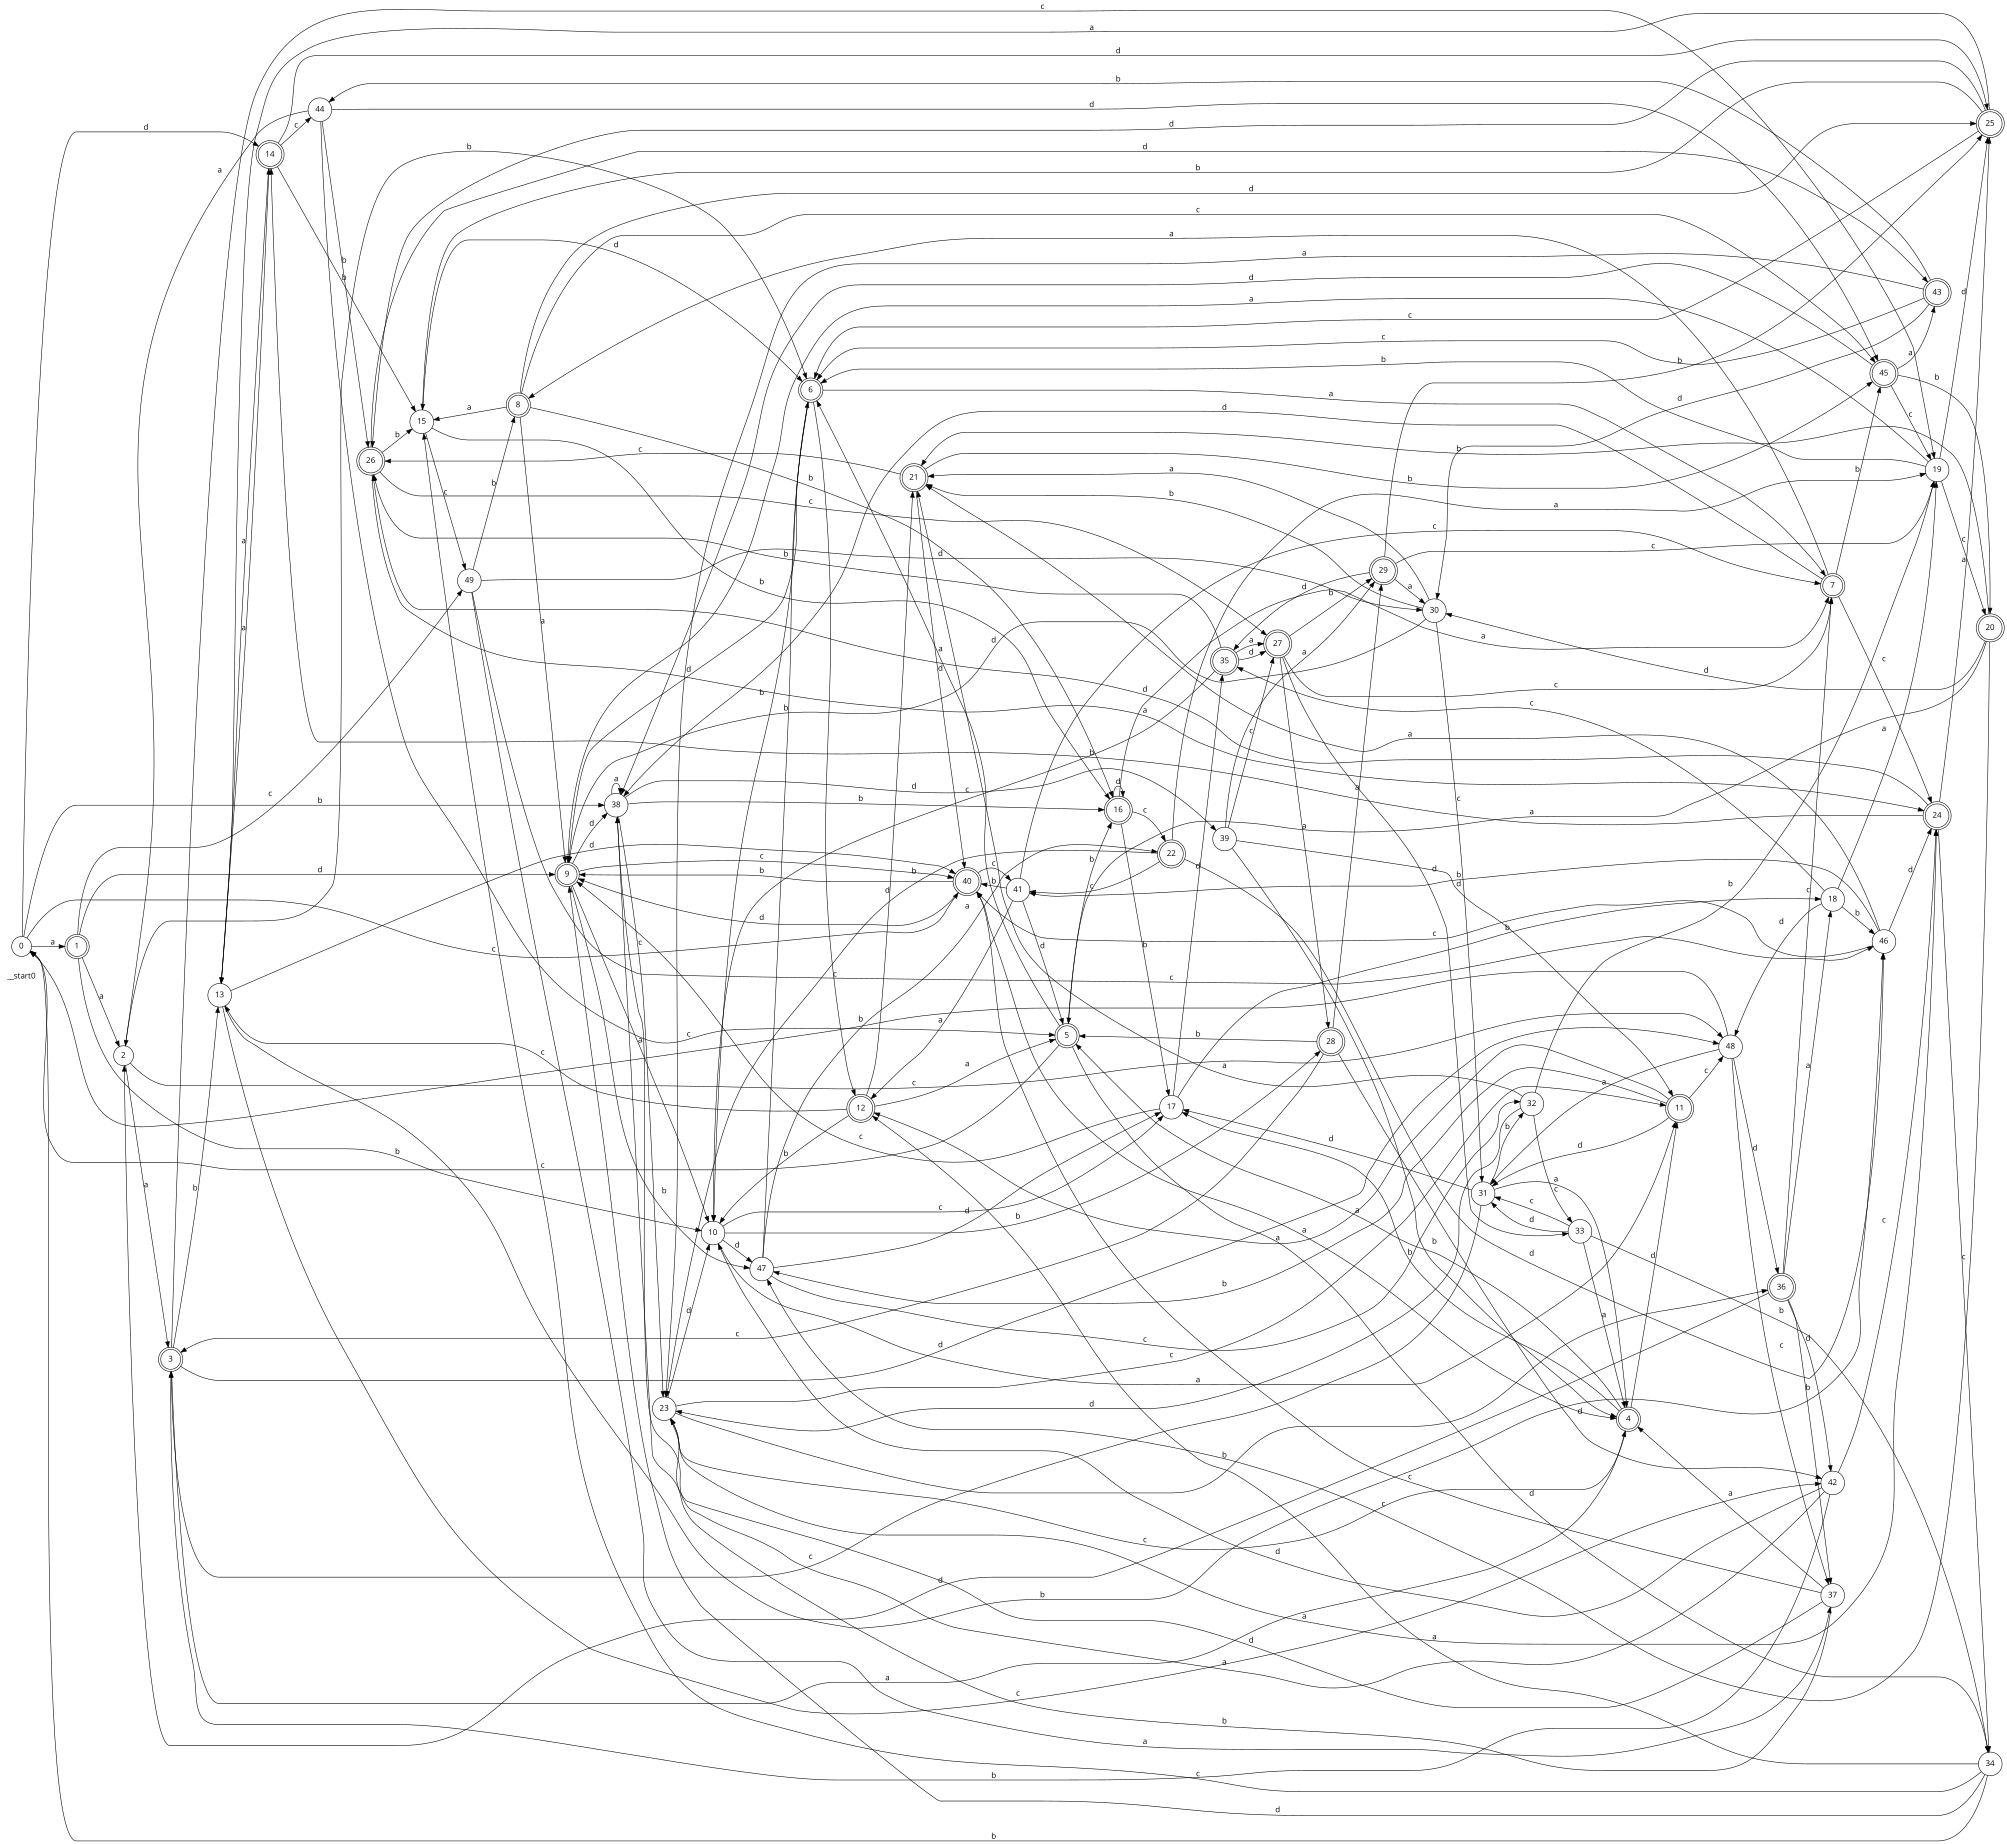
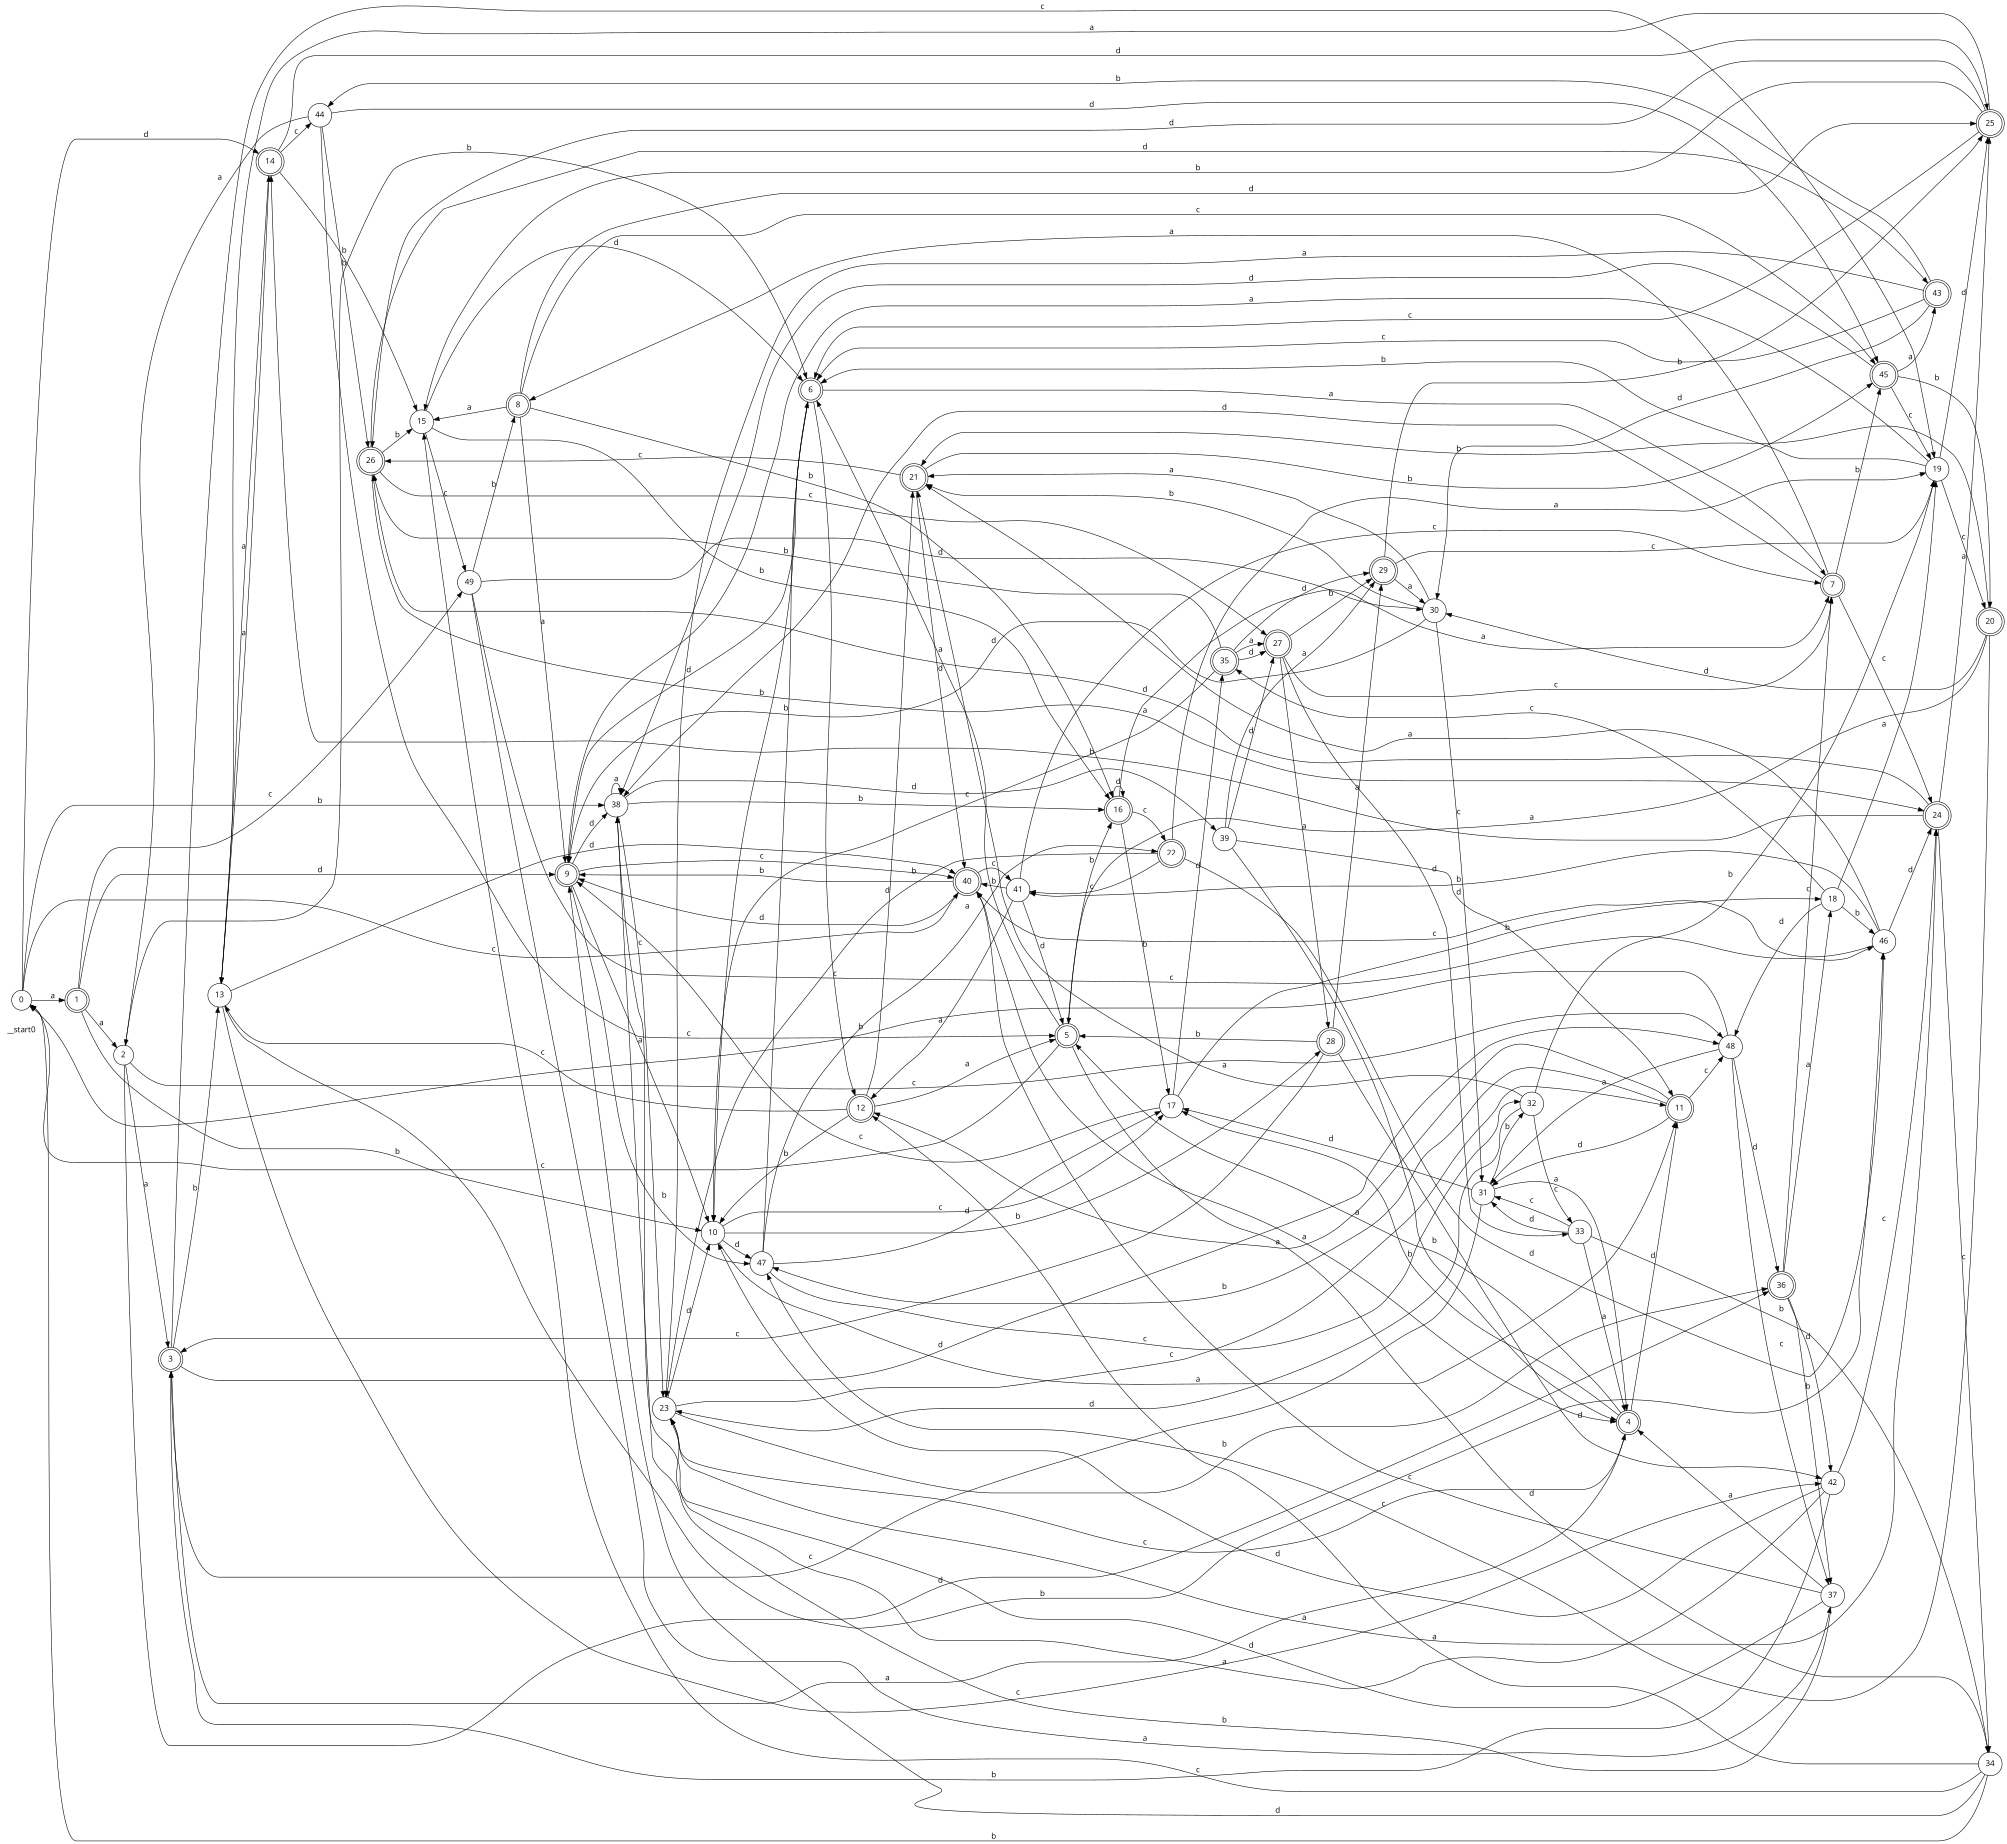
(1310, 590) -> (1285, 604)
(1251, 731) -> (1251, 731)
(706, 1620) -> (643, 1630)
